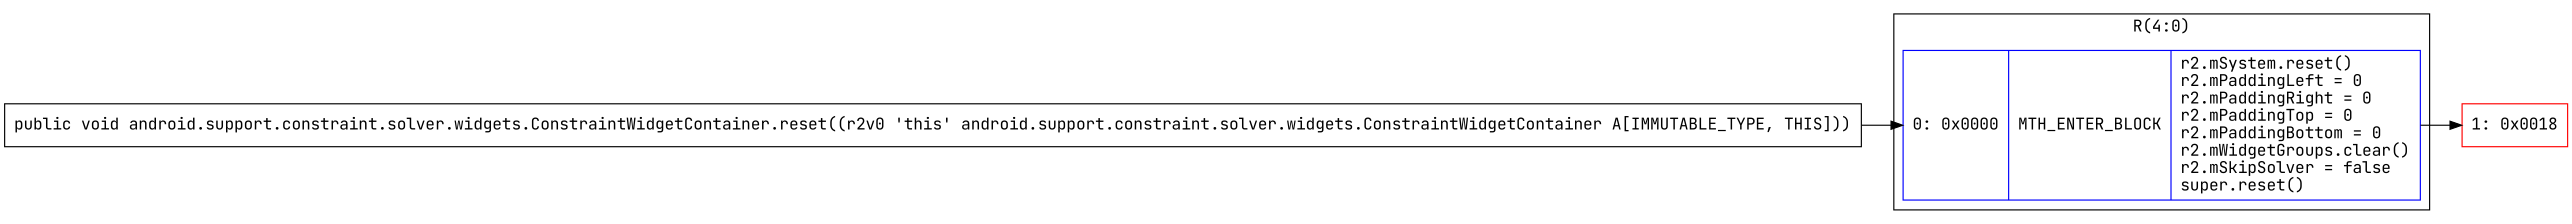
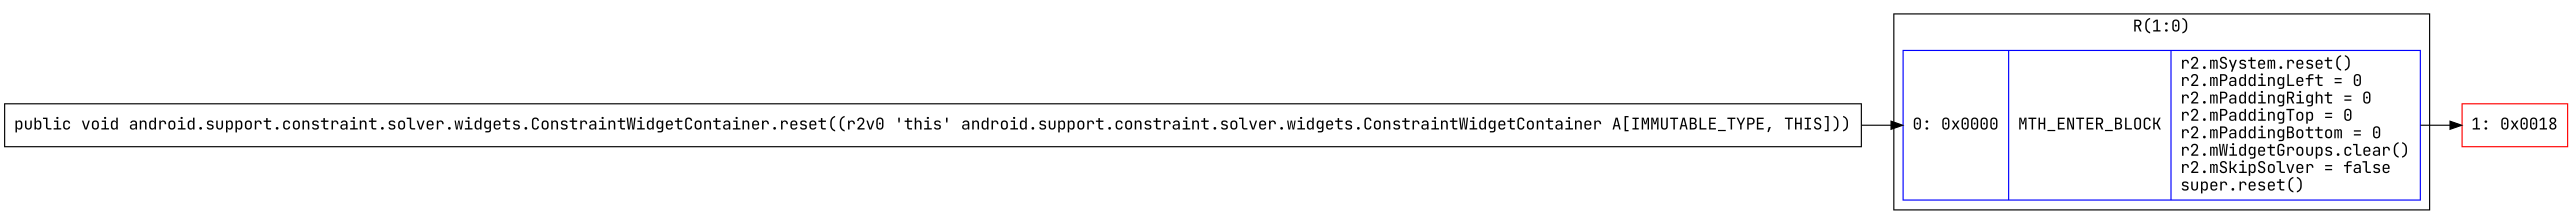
(2162, 27) -> (2162, 27)
